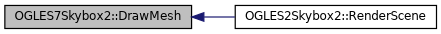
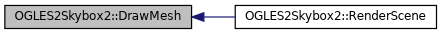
(98, 17) -> (98, 17)
